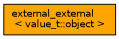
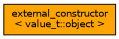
(60, 20) -> (60, 20)
